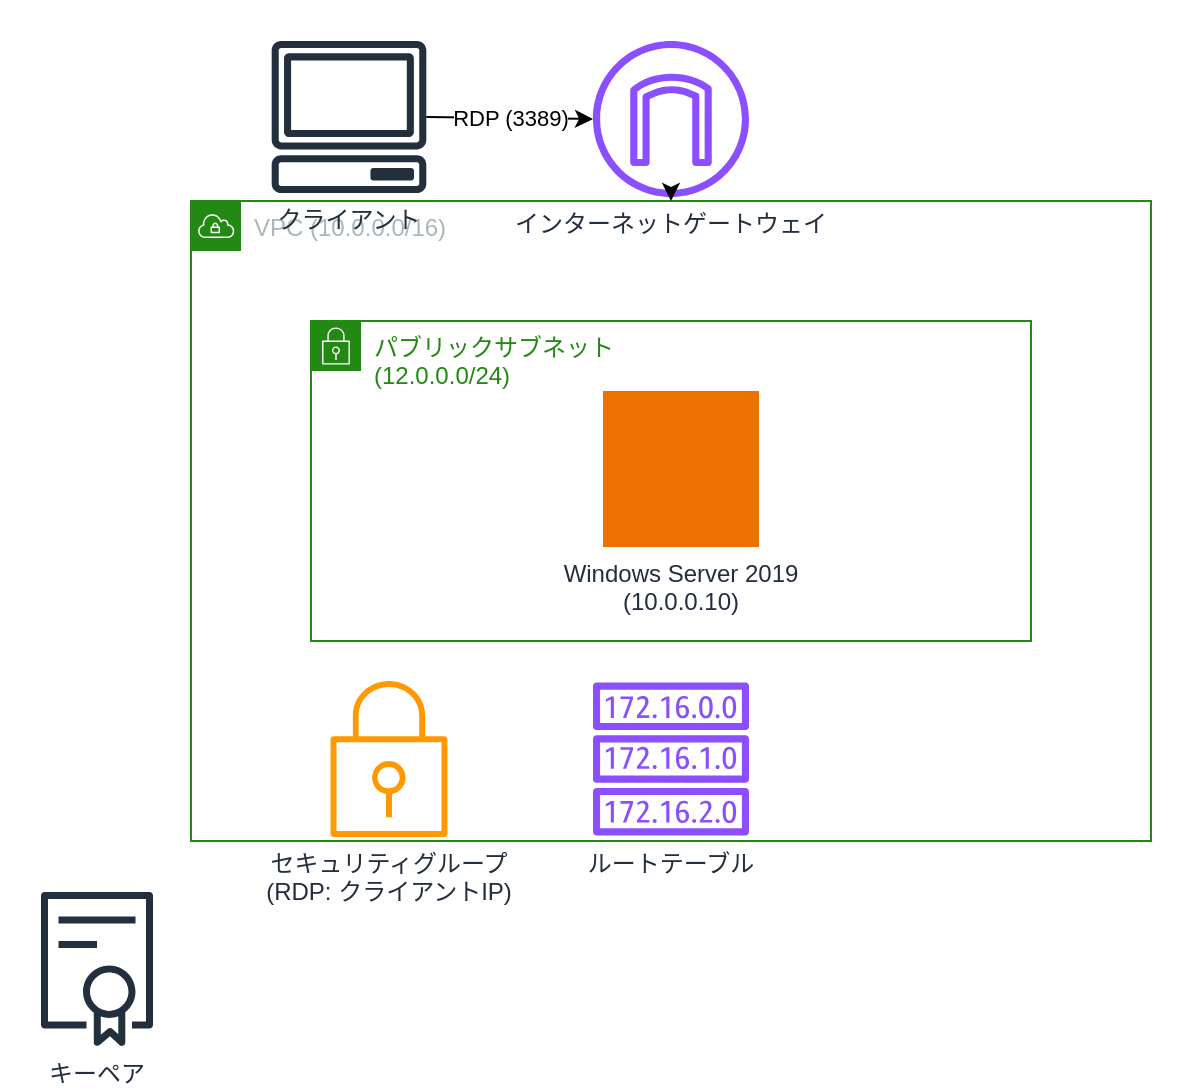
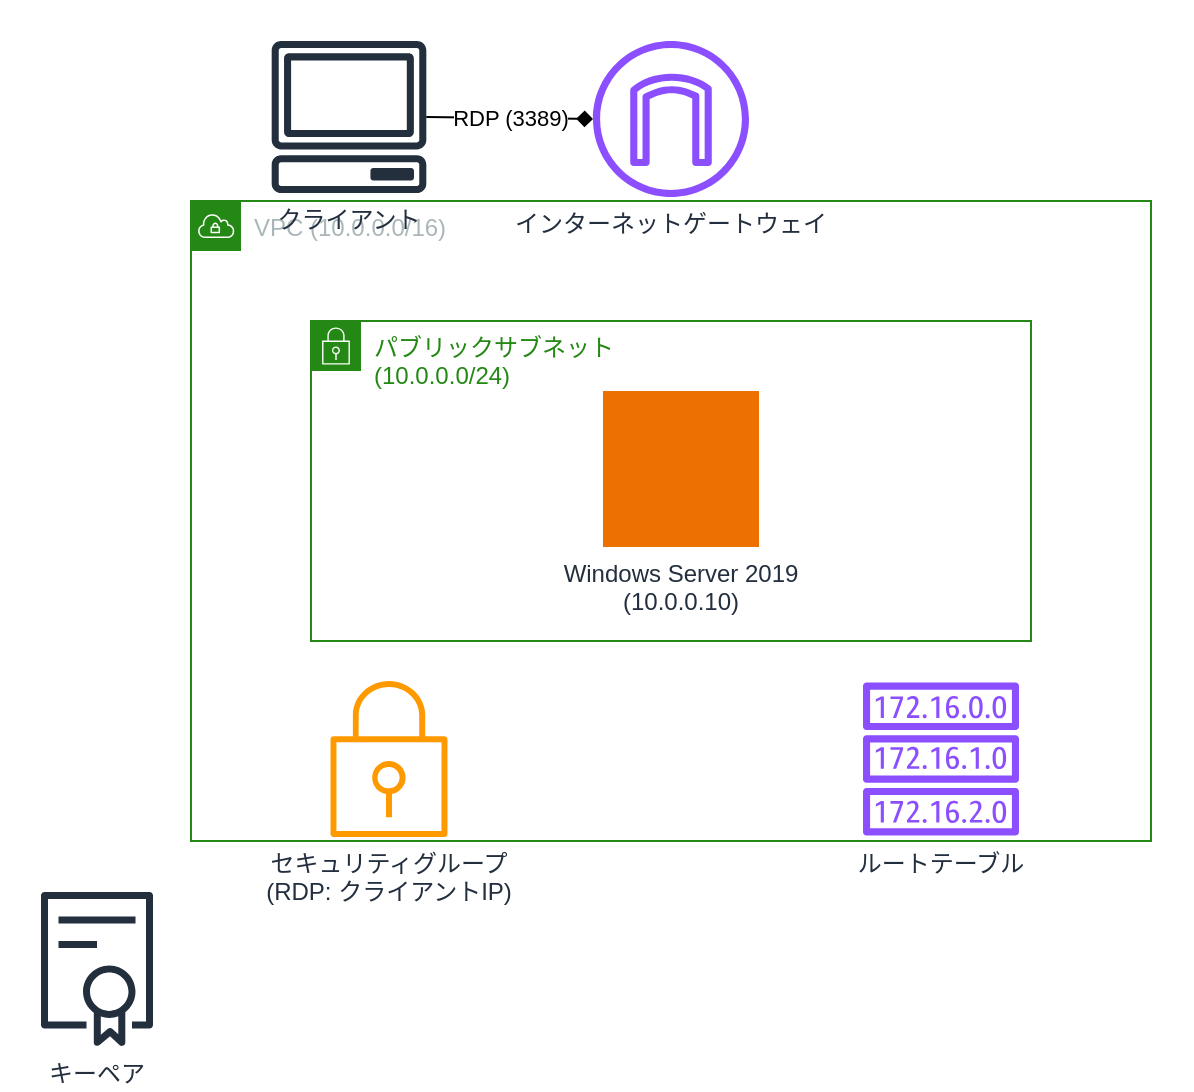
(578, 119) -> (577, 119)
(671, 193) -> none
(495, 364) -> (495, 364)
(671, 759) -> (941, 759)
